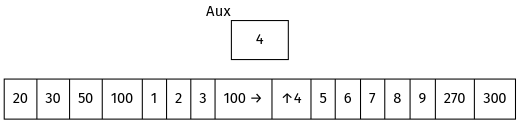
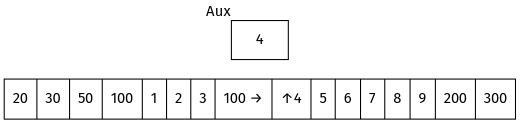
(455, 99) -> (455, 99)
